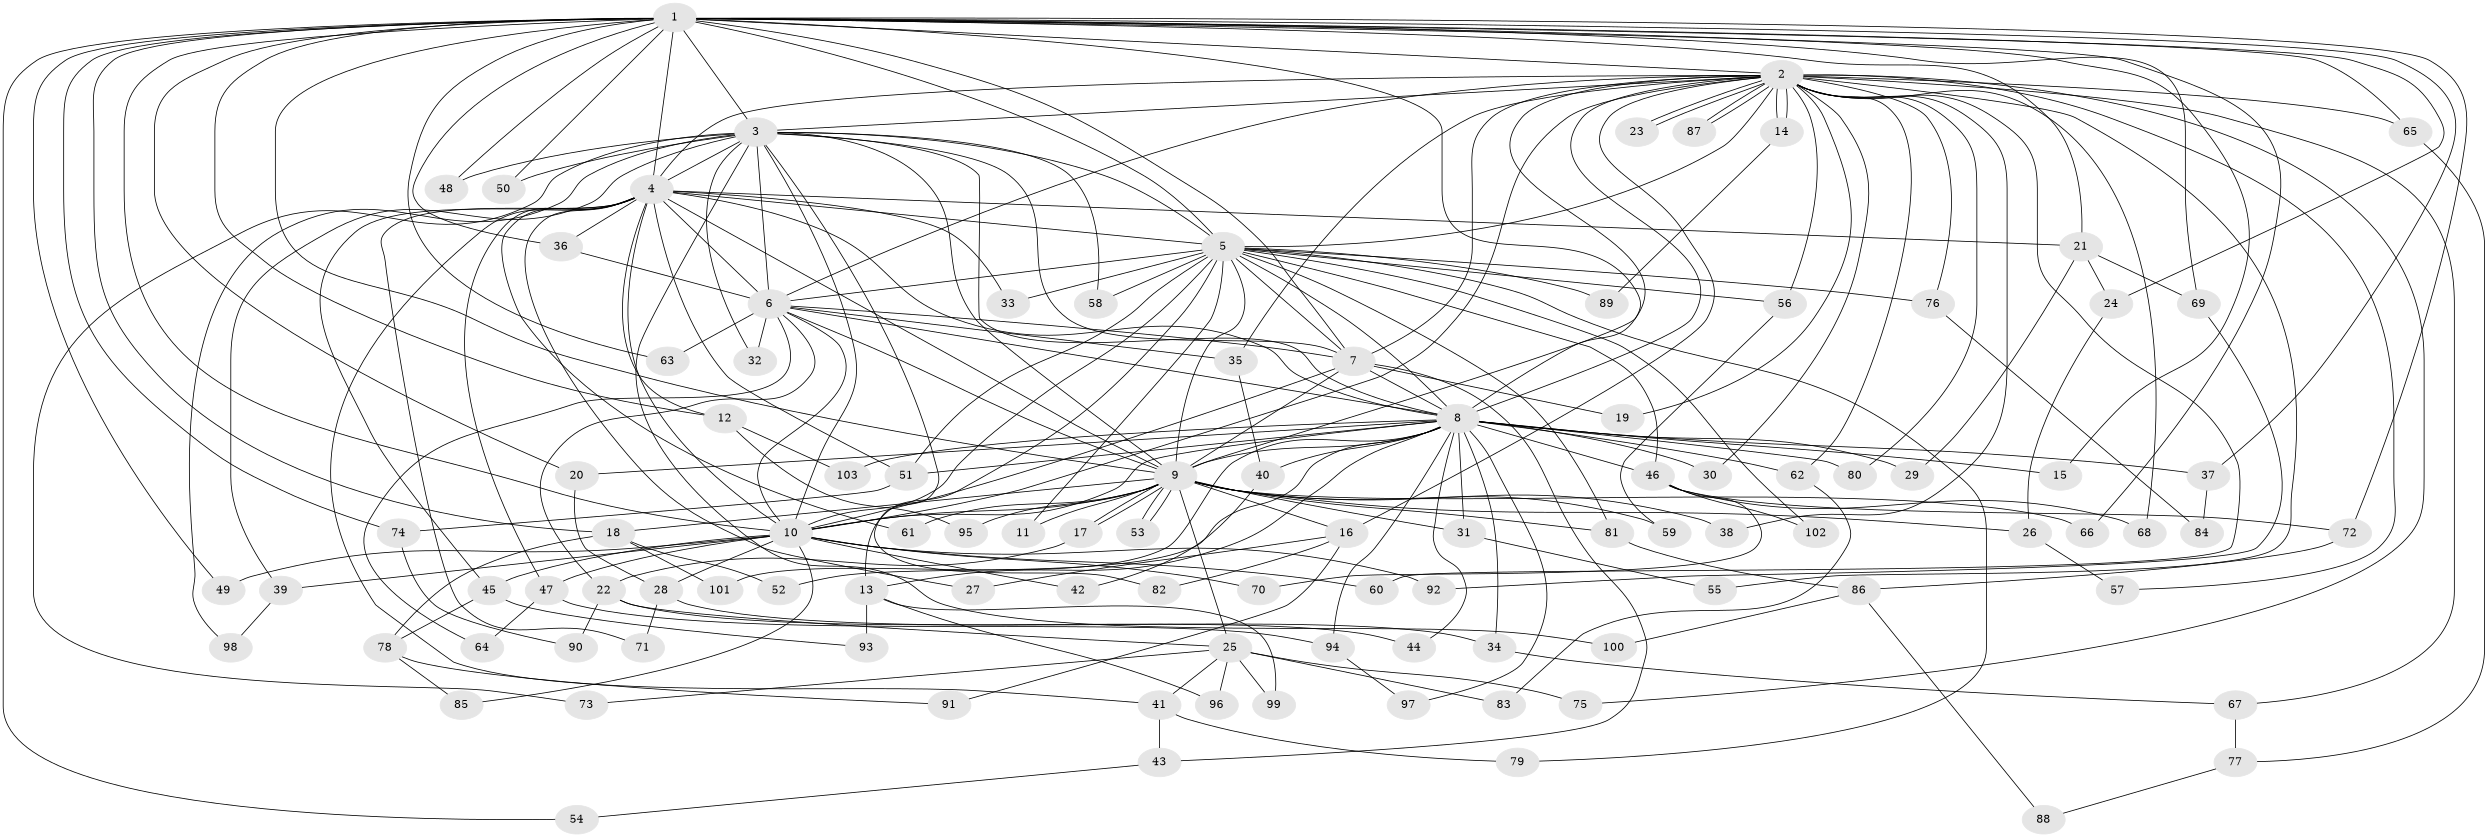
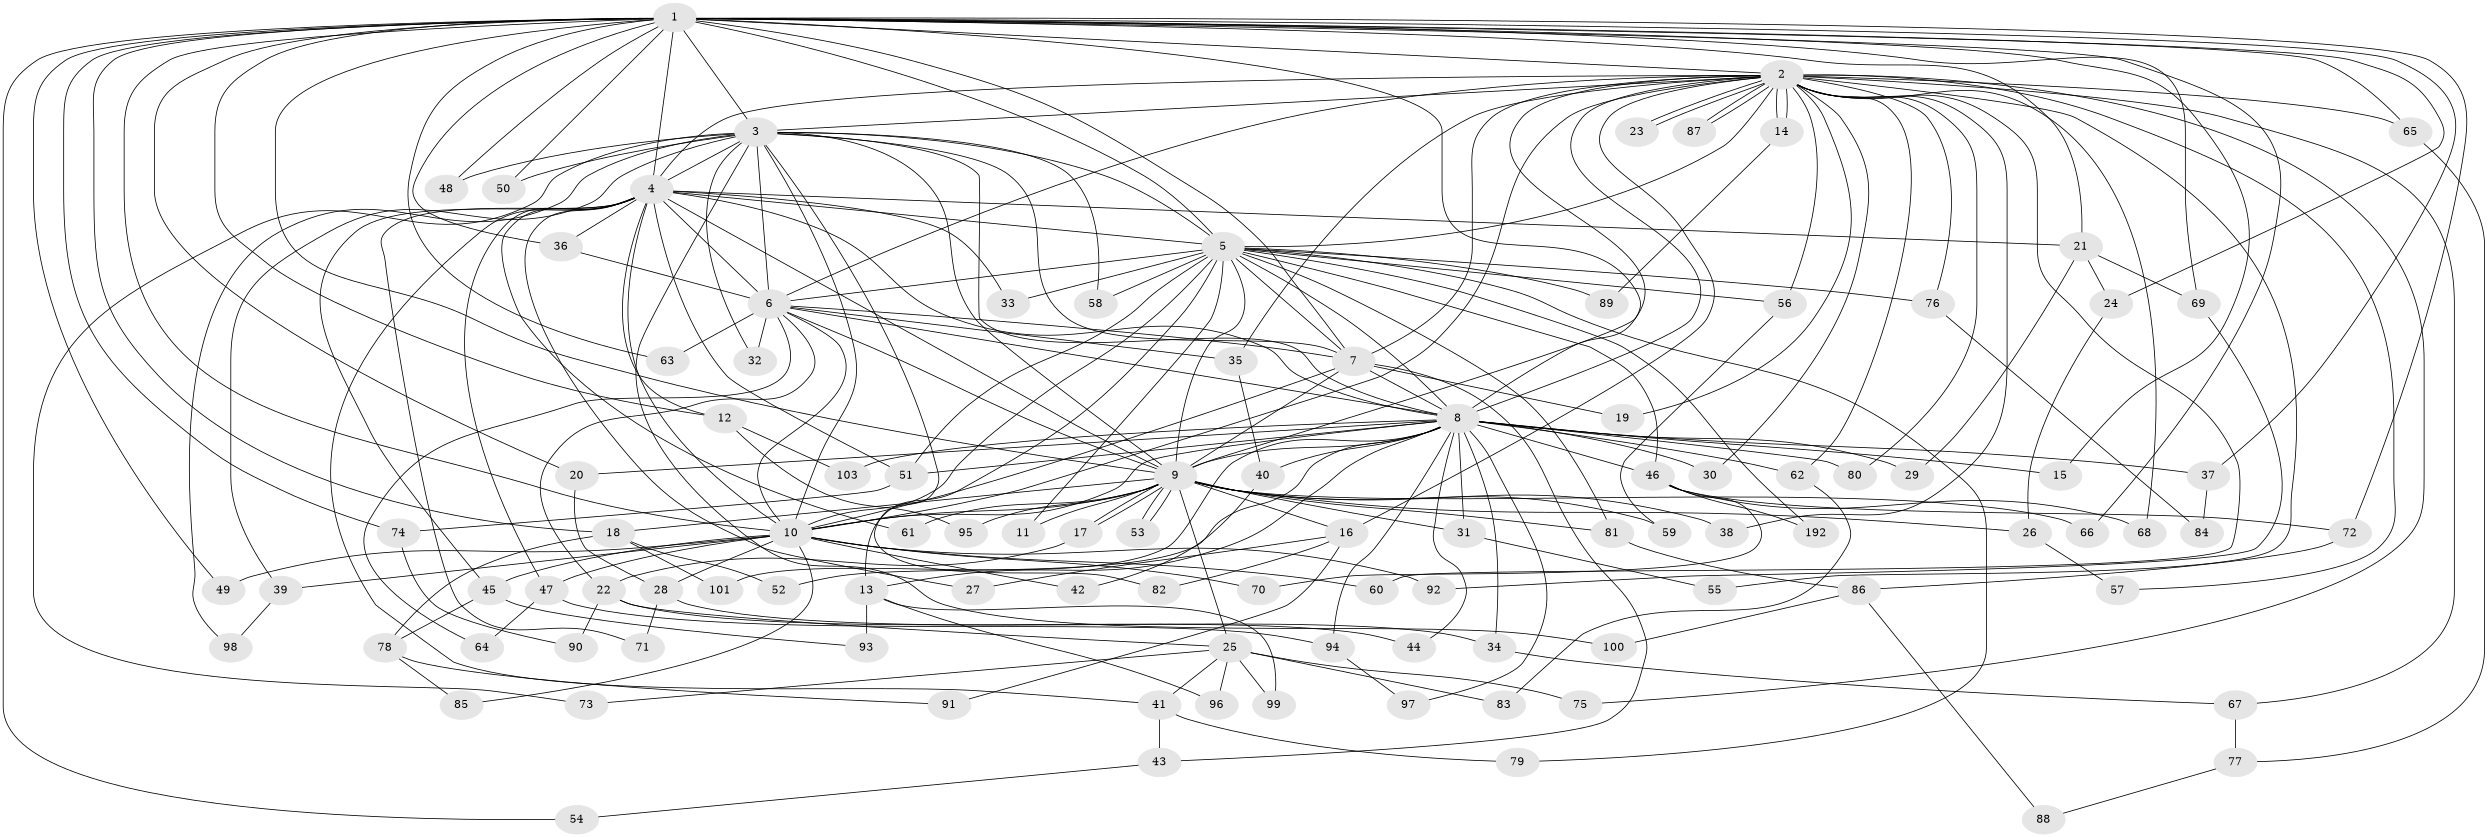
(1816, 533) -> (1816, 533)
